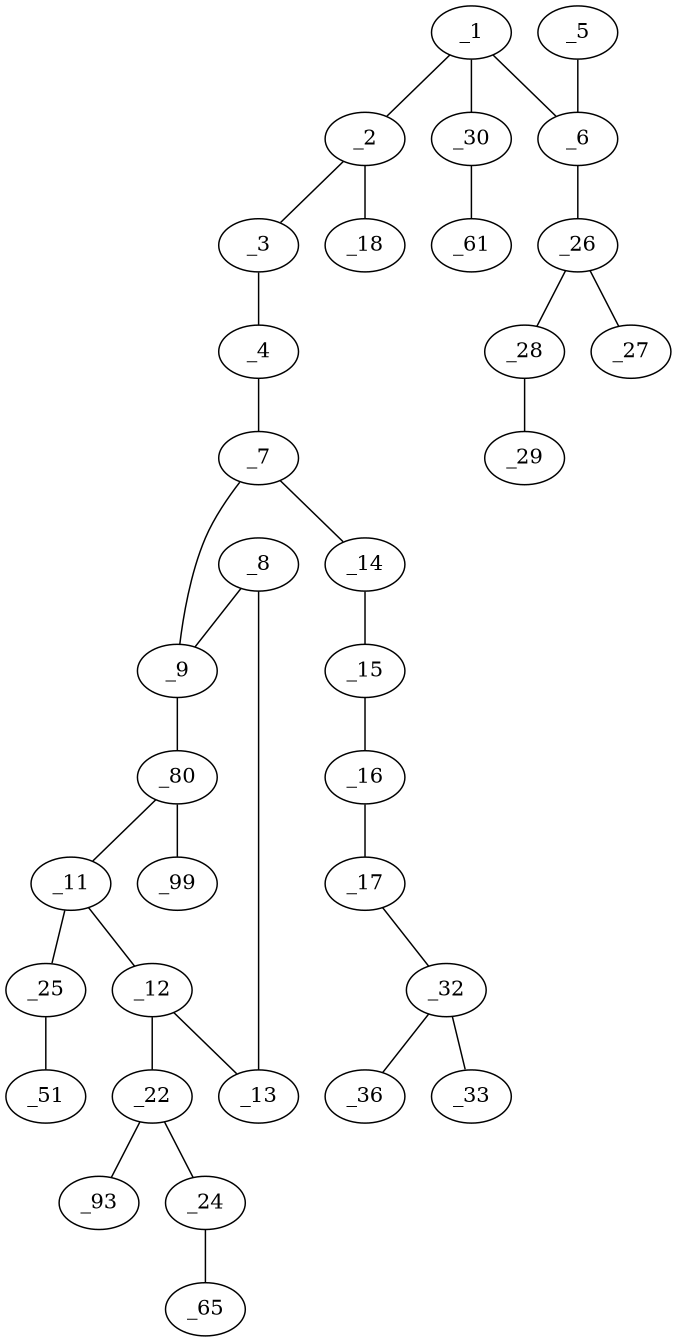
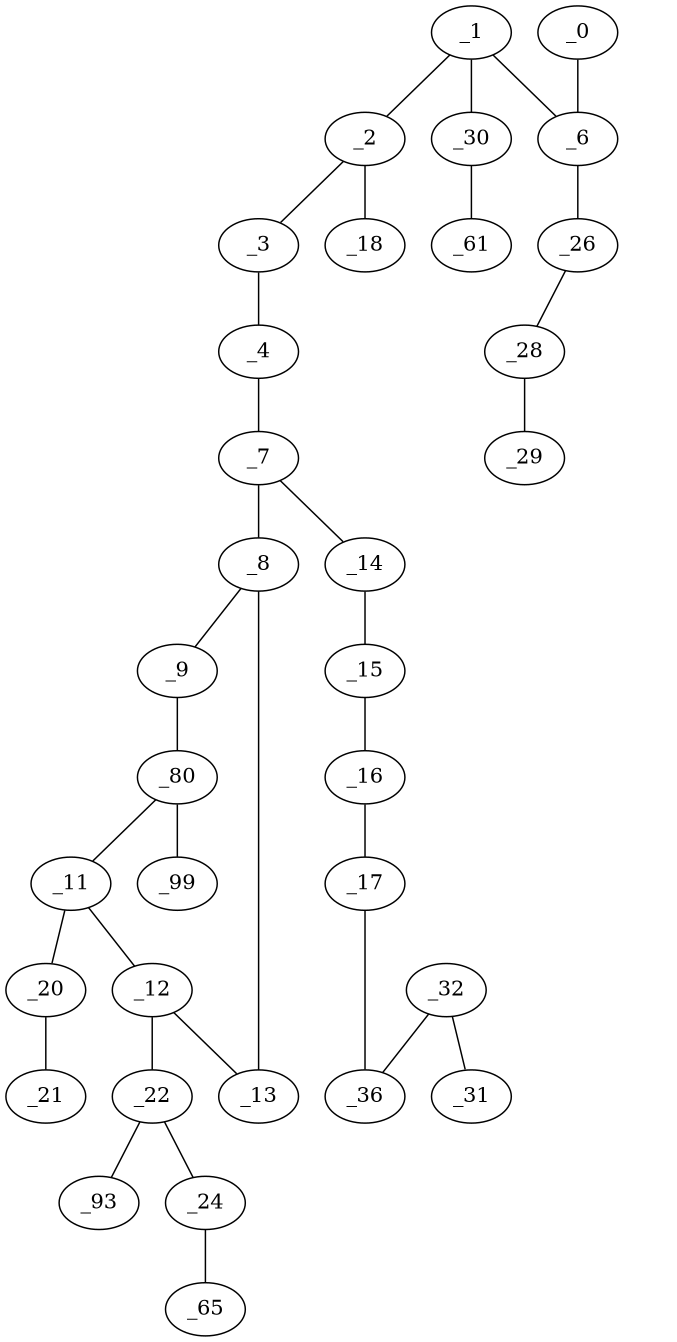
(578, 33) -> (578, 33)
(631, 352) -> none
(198, 559) -> (259, 511)
(406, 937) -> (365, 990)
(46, 990) -> (46, 990)
(46, 1097) -> (46, 1097)
(471, 1097) -> (471, 1097)
